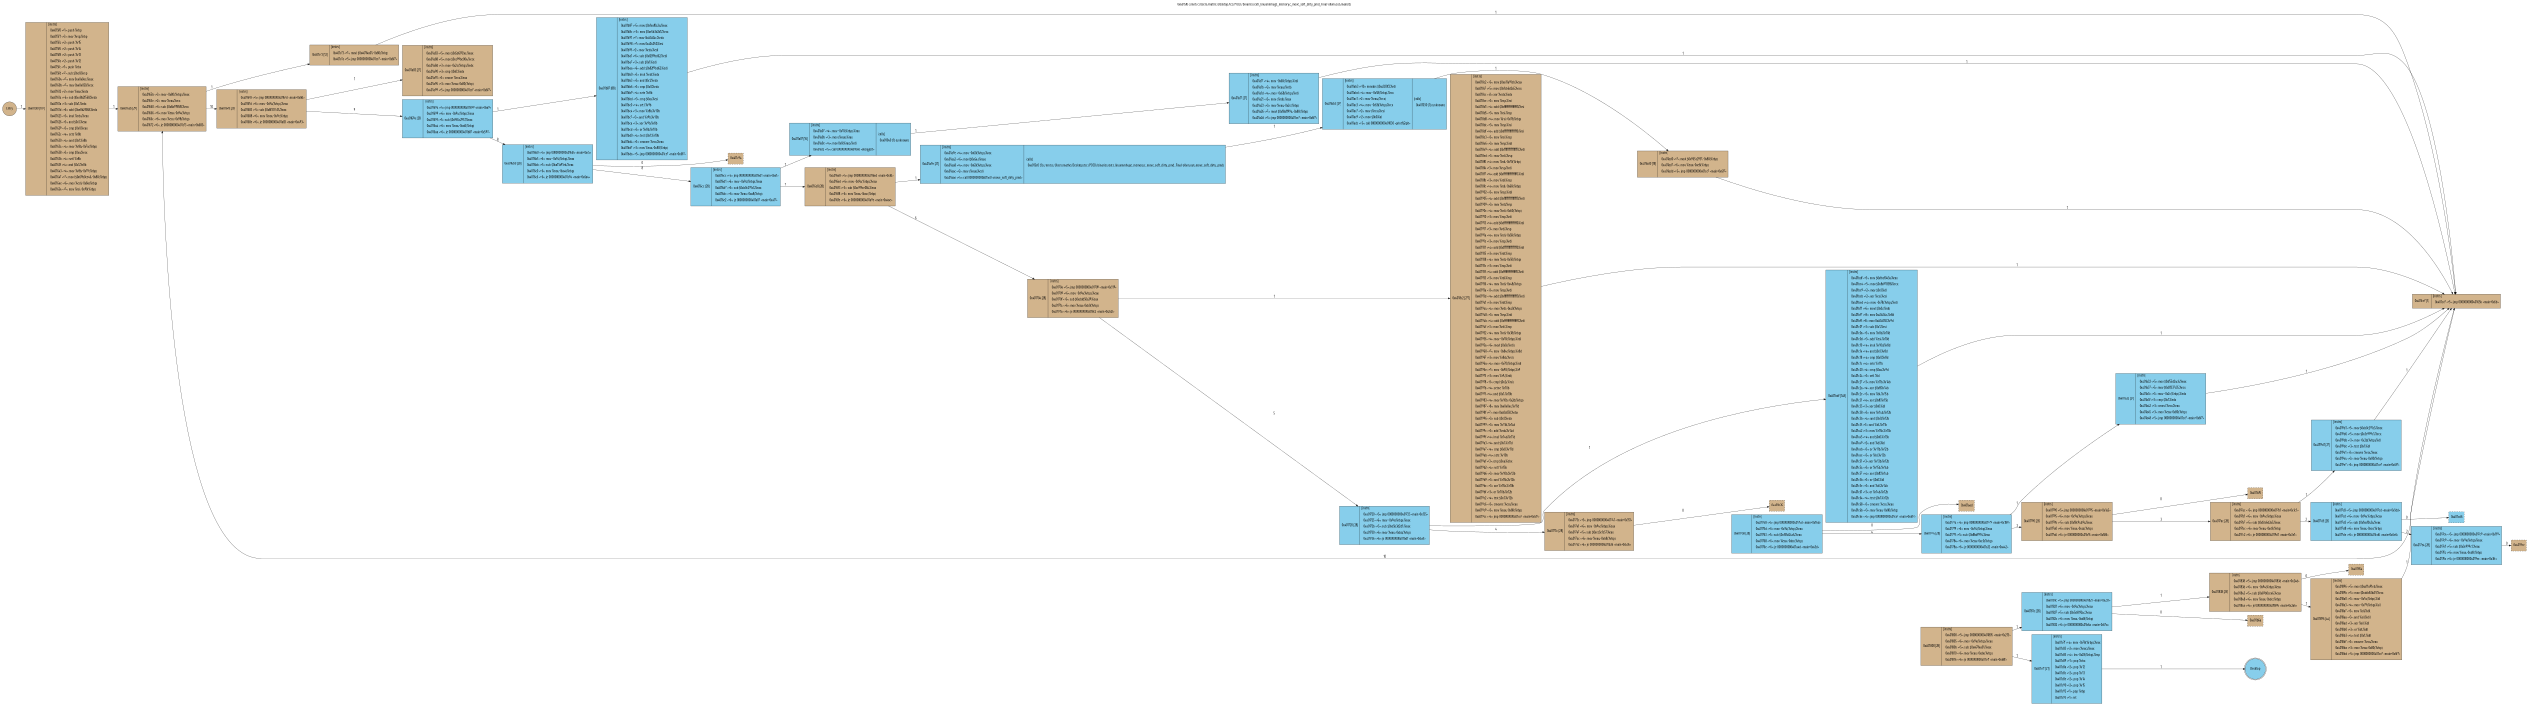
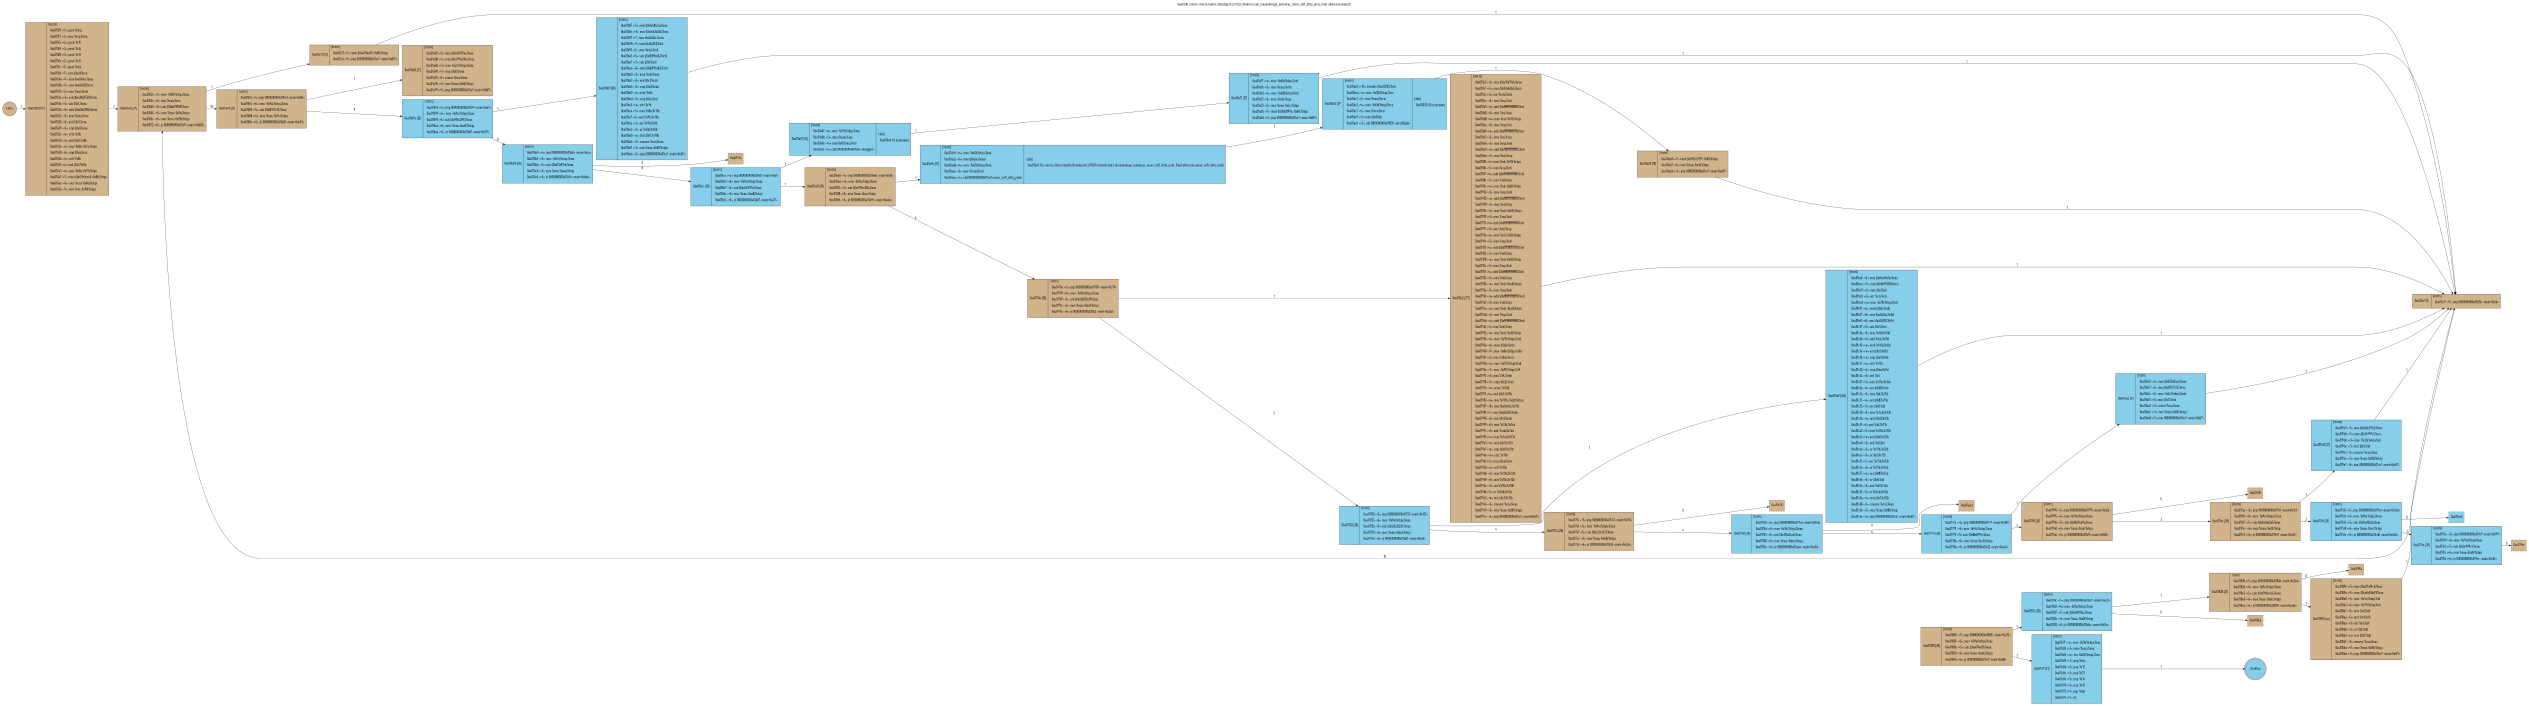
none -> (1682, 533)
